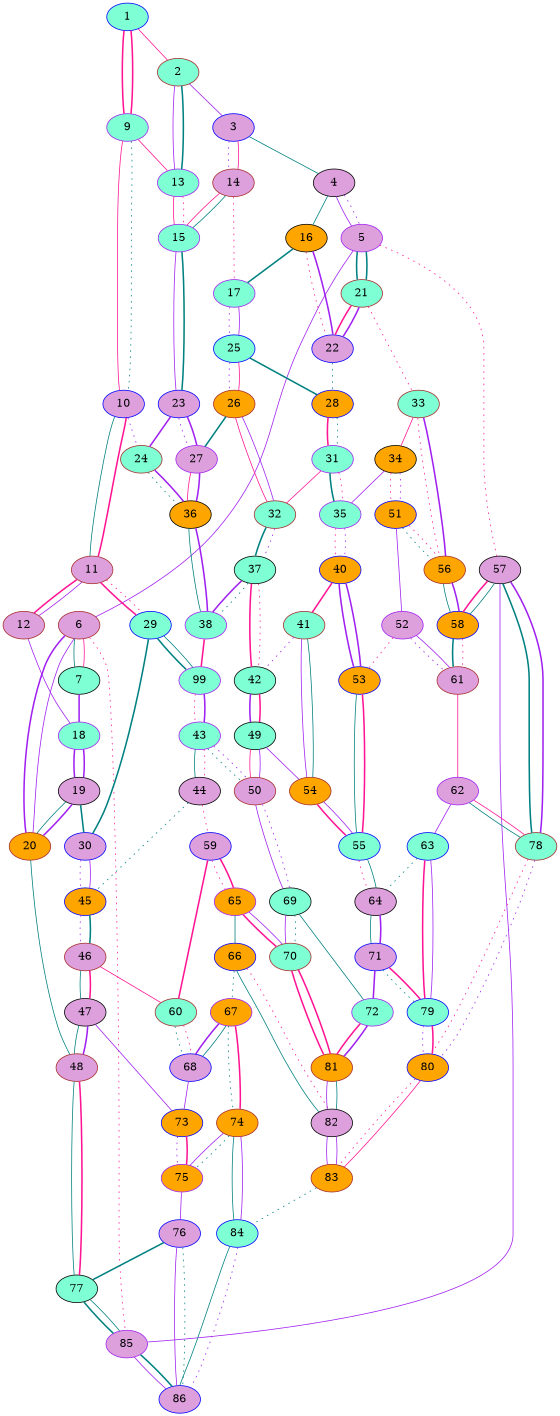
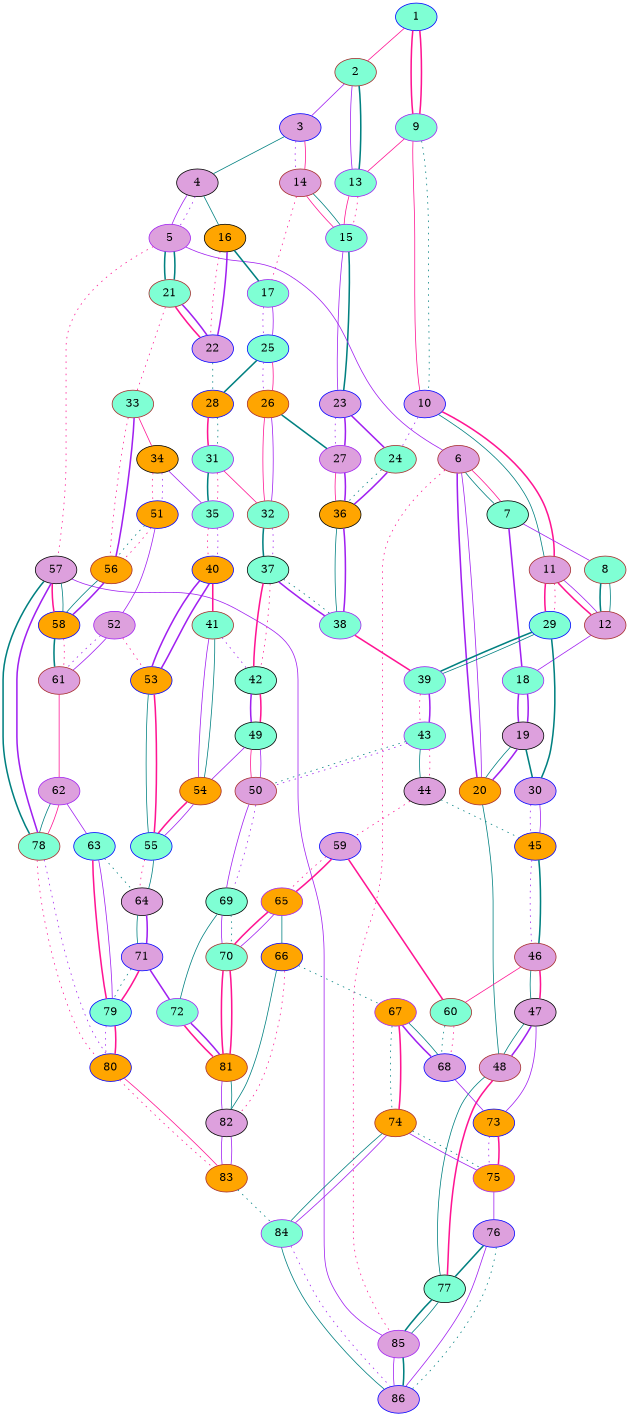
none -> (605, 570)
(200, 680) -> (425, 680)
(237, 1233) -> (282, 1233)
